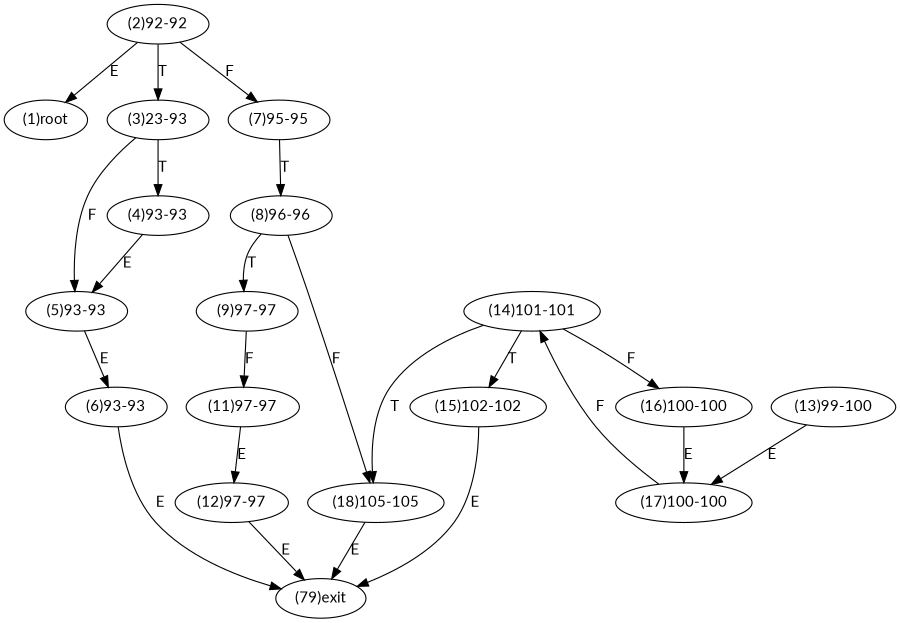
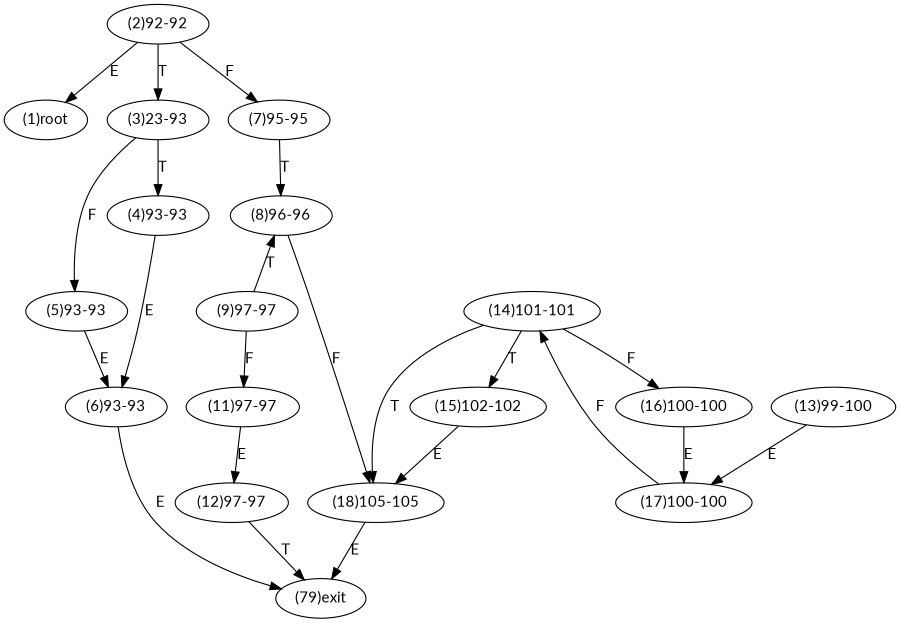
(247, 255) -> (262, 269)
(121, 259) -> (142, 306)
(452, 525) -> (431, 451)
(286, 551) -> (286, 551)
